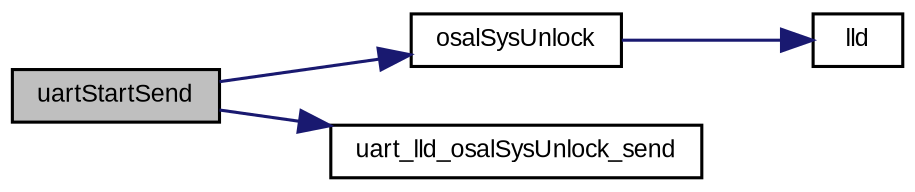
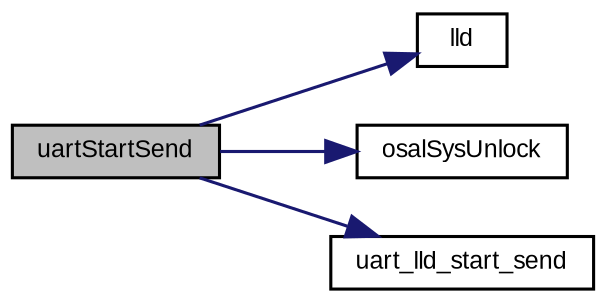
(702, 40) -> (294, 94)
(516, 151) -> (462, 263)
